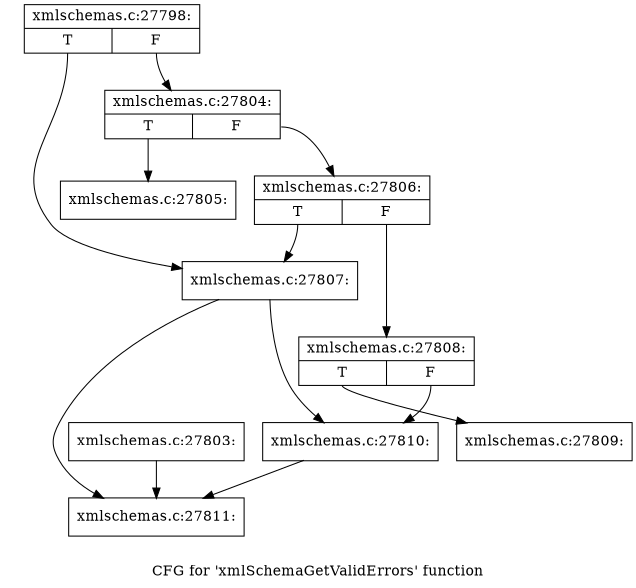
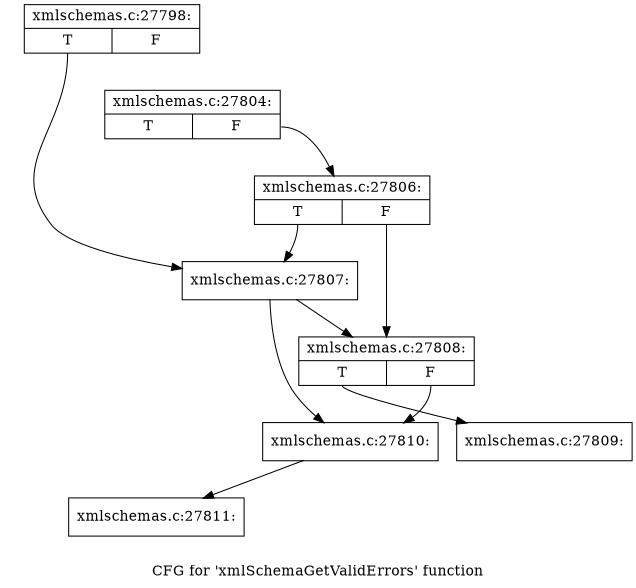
(159, 68) -> none
(148, 200) -> none
(95, 377) -> (320, 315)
(156, 442) -> none
